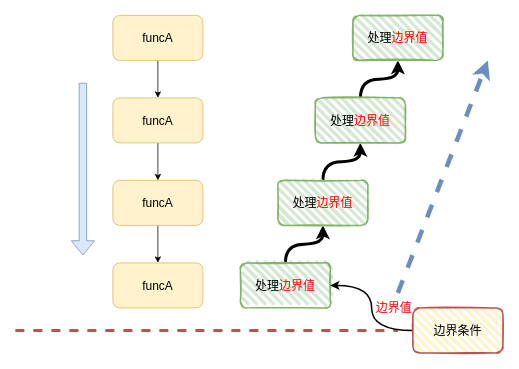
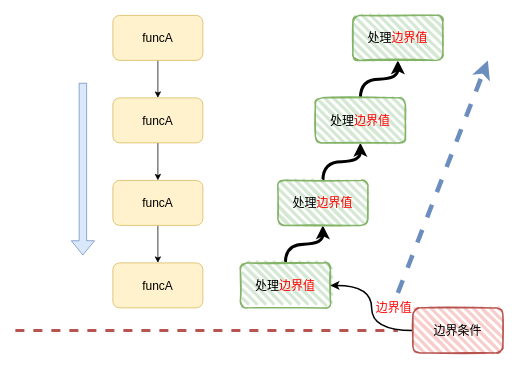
(458, 330) -> (458, 330)
